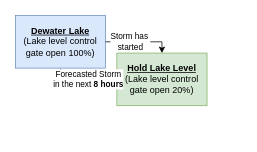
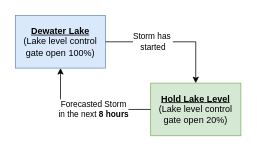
(162, 79) -> (195, 109)
